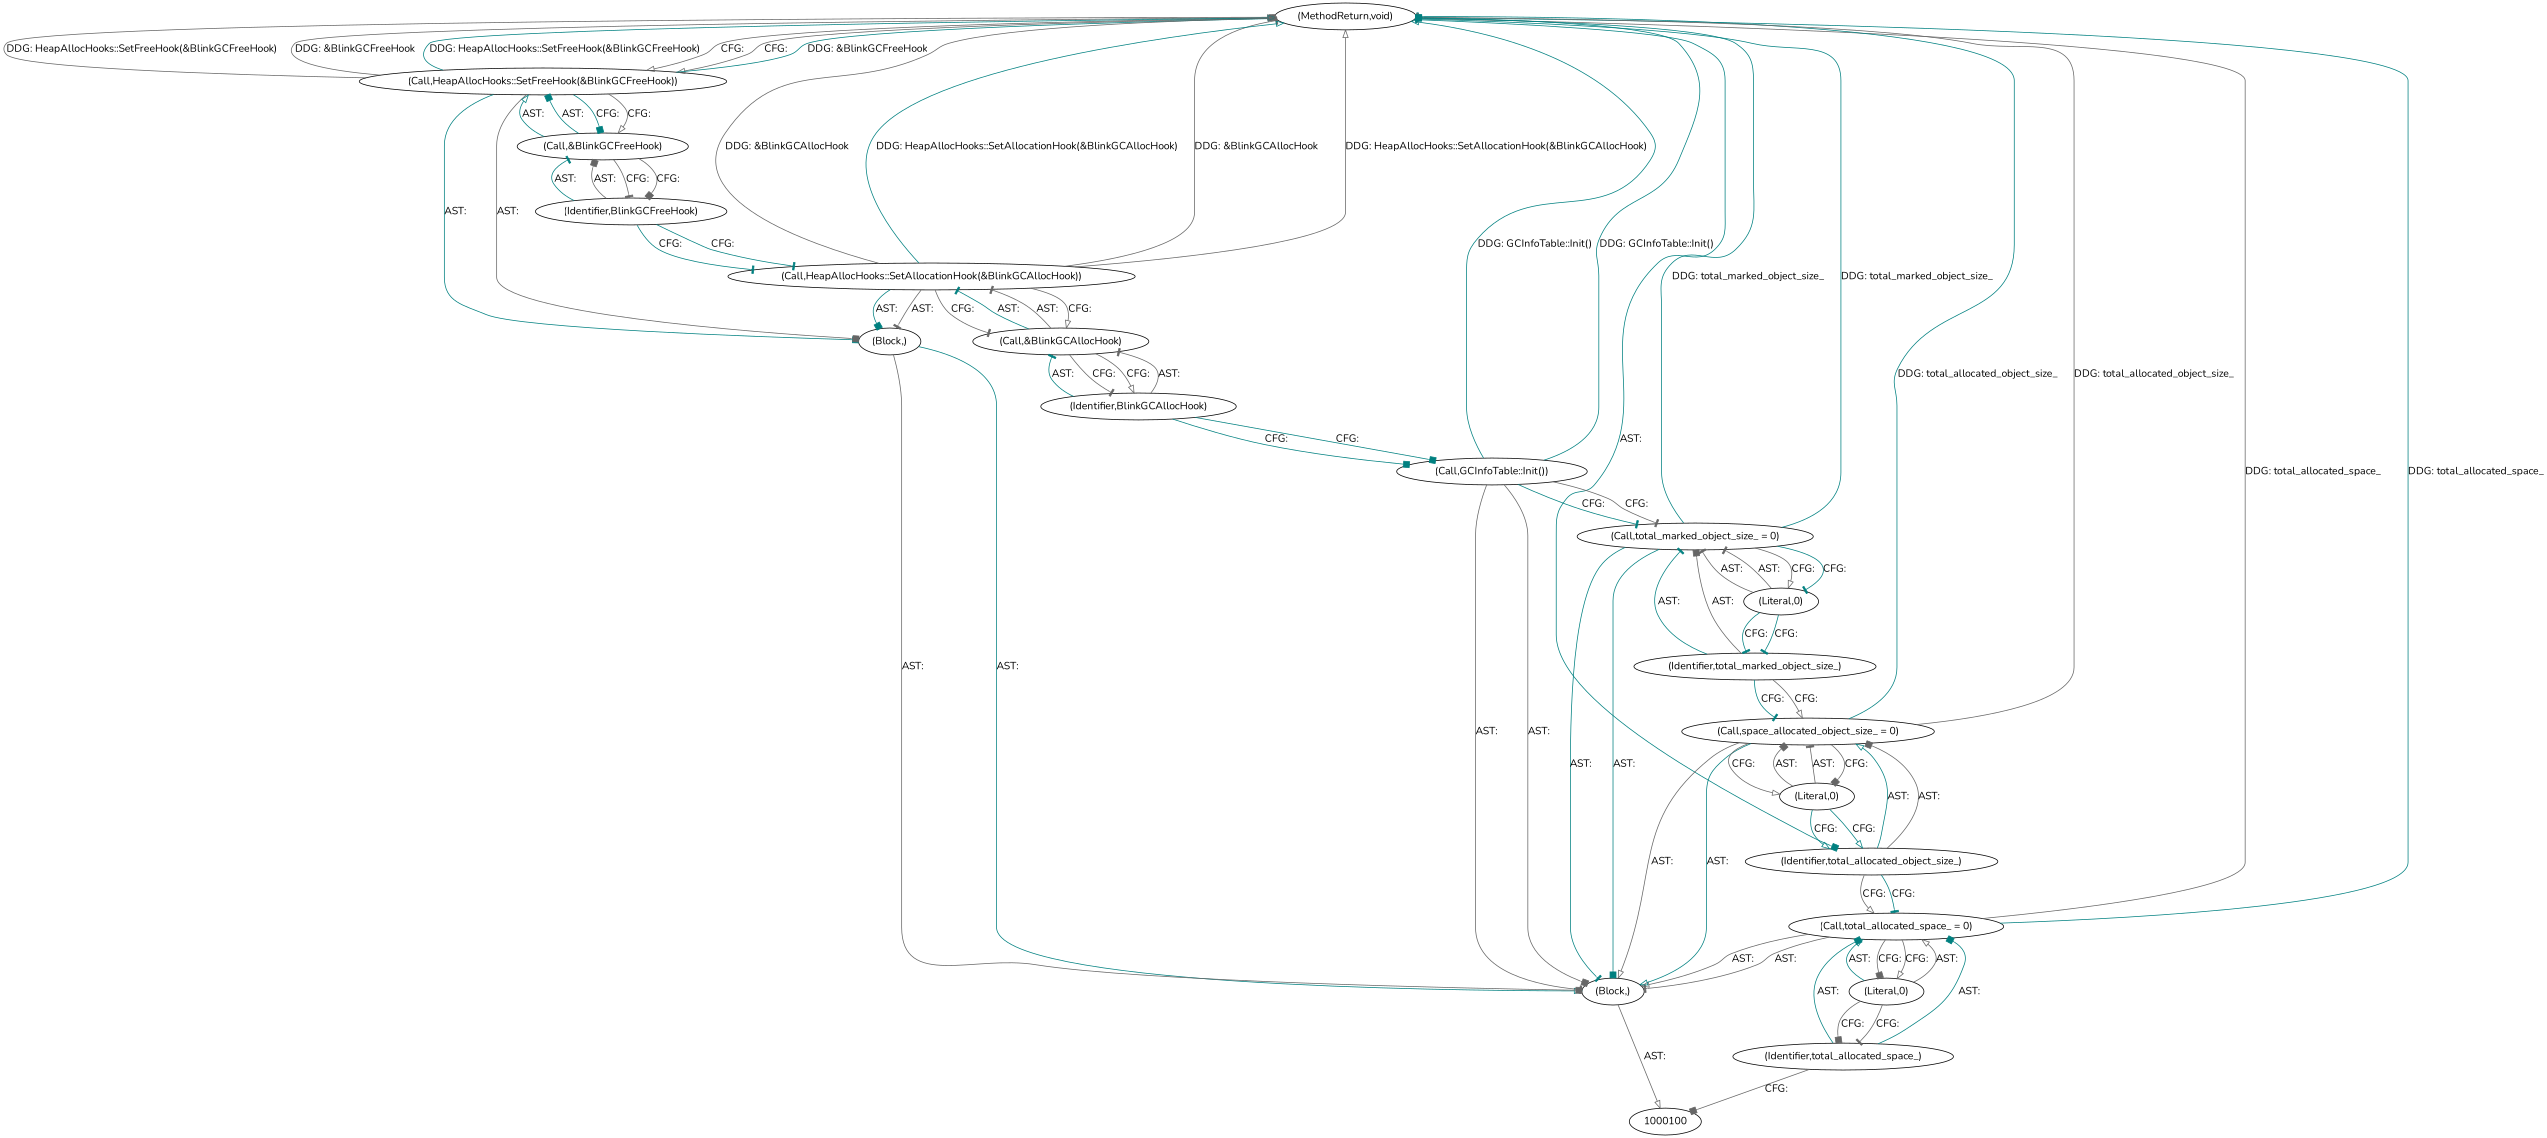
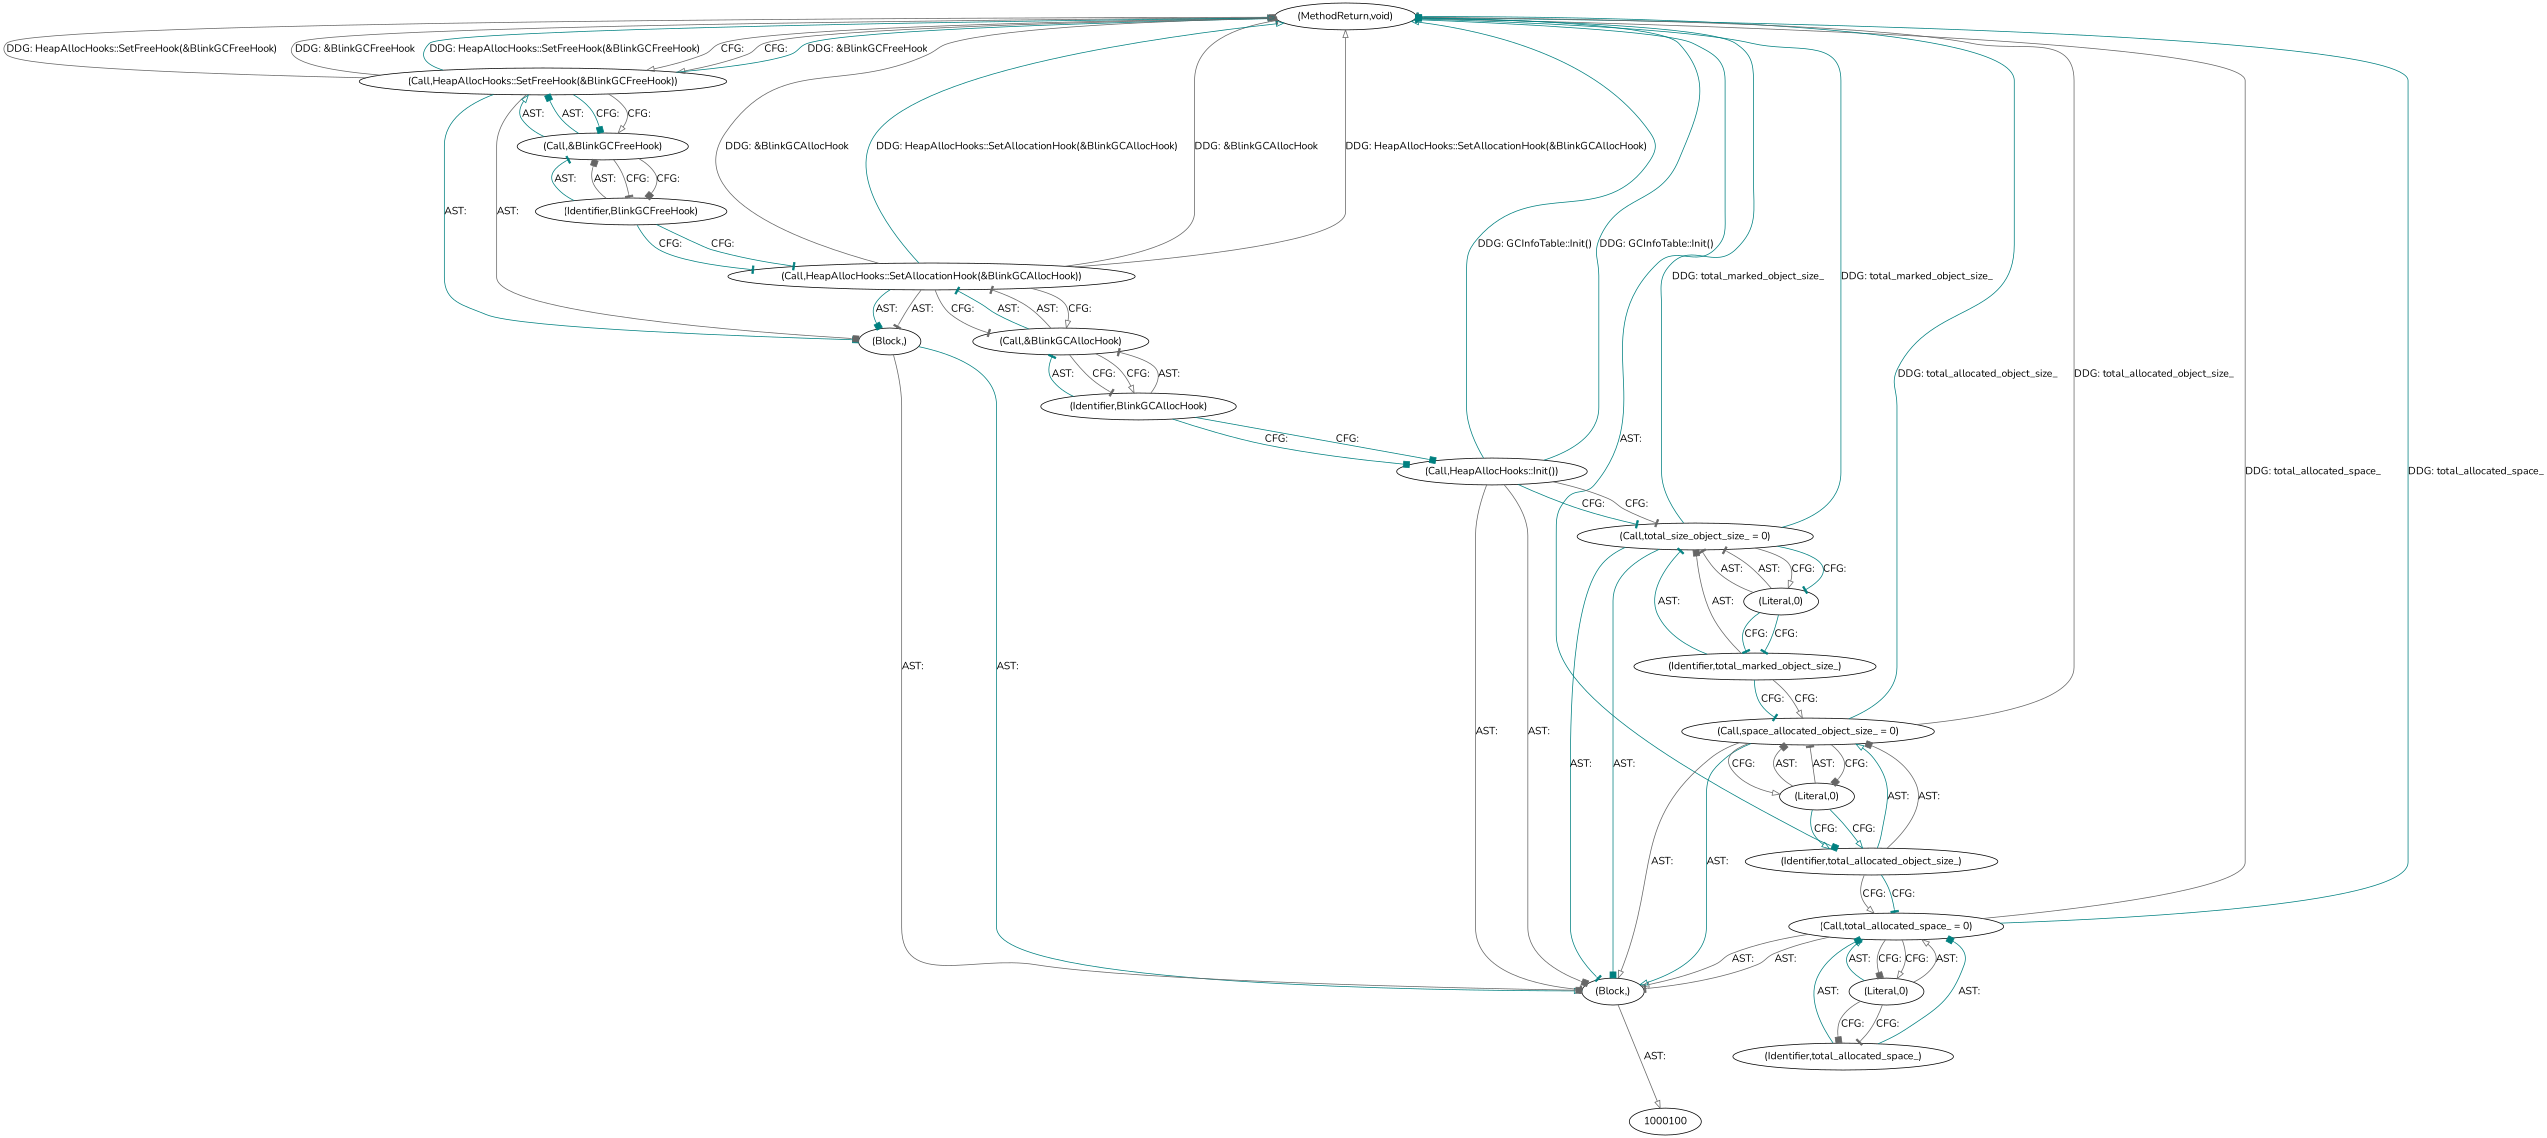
(1492, 471) -> (1492, 471)
(1695, 537) -> (1695, 537)
(1753, 1089) -> none
